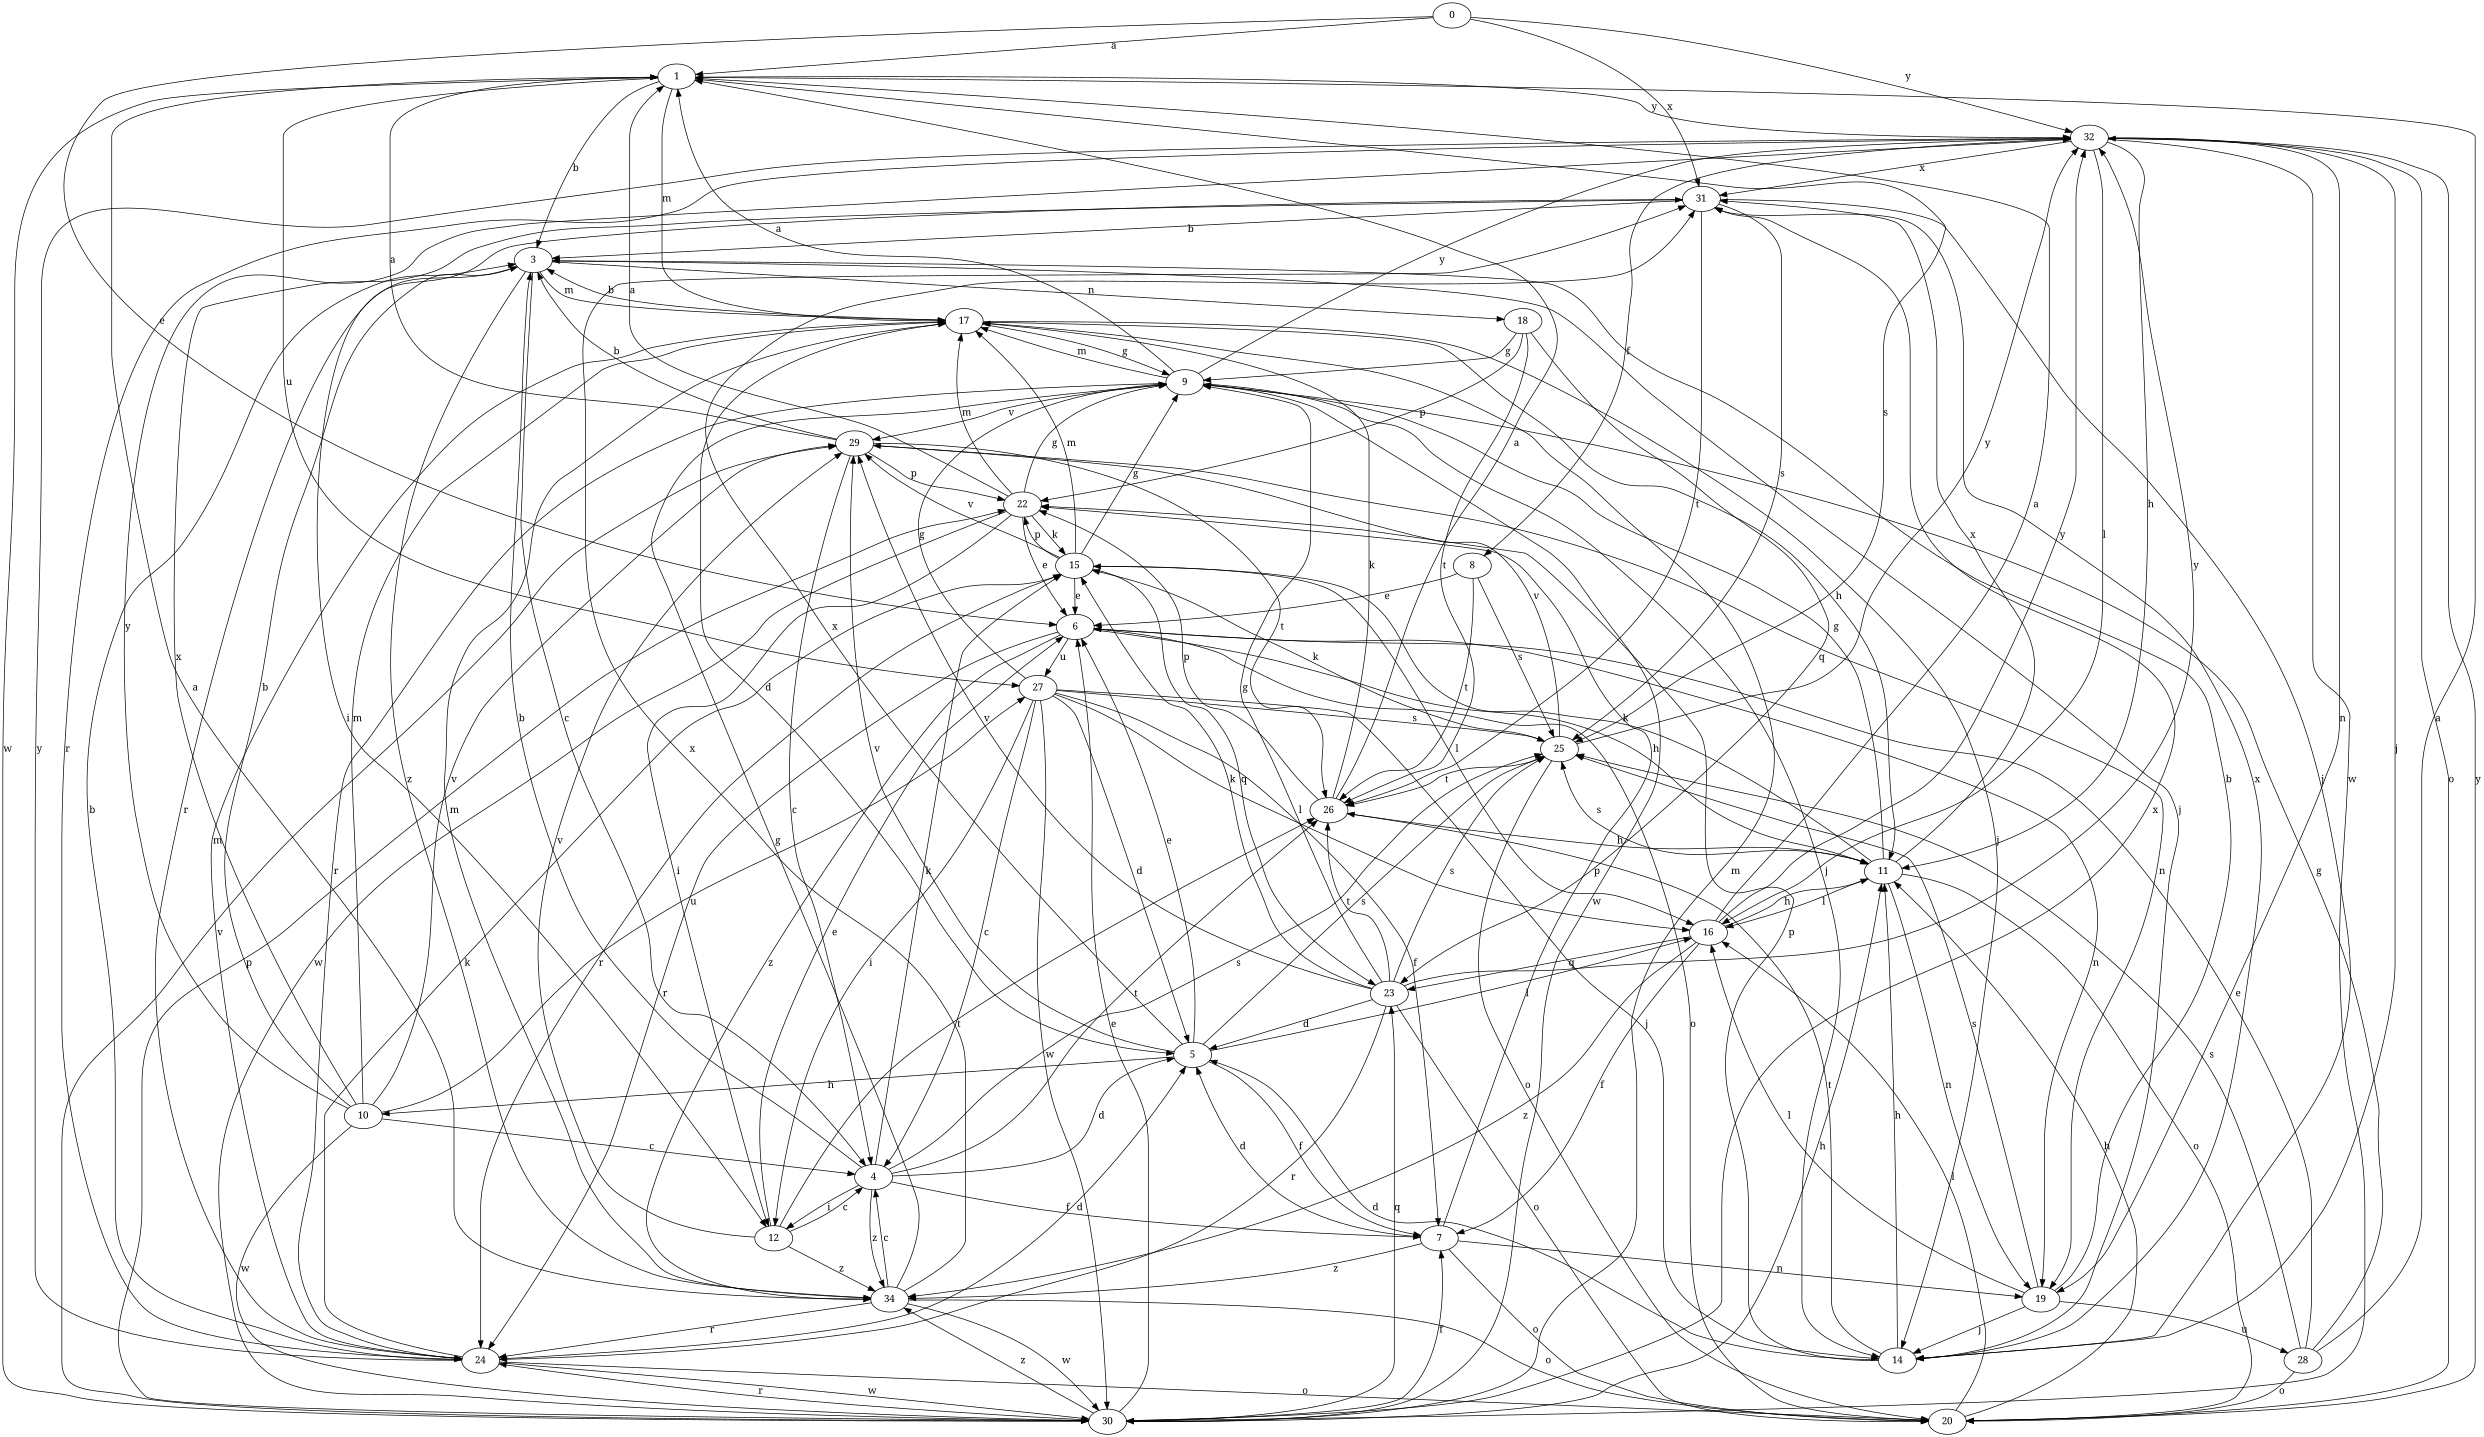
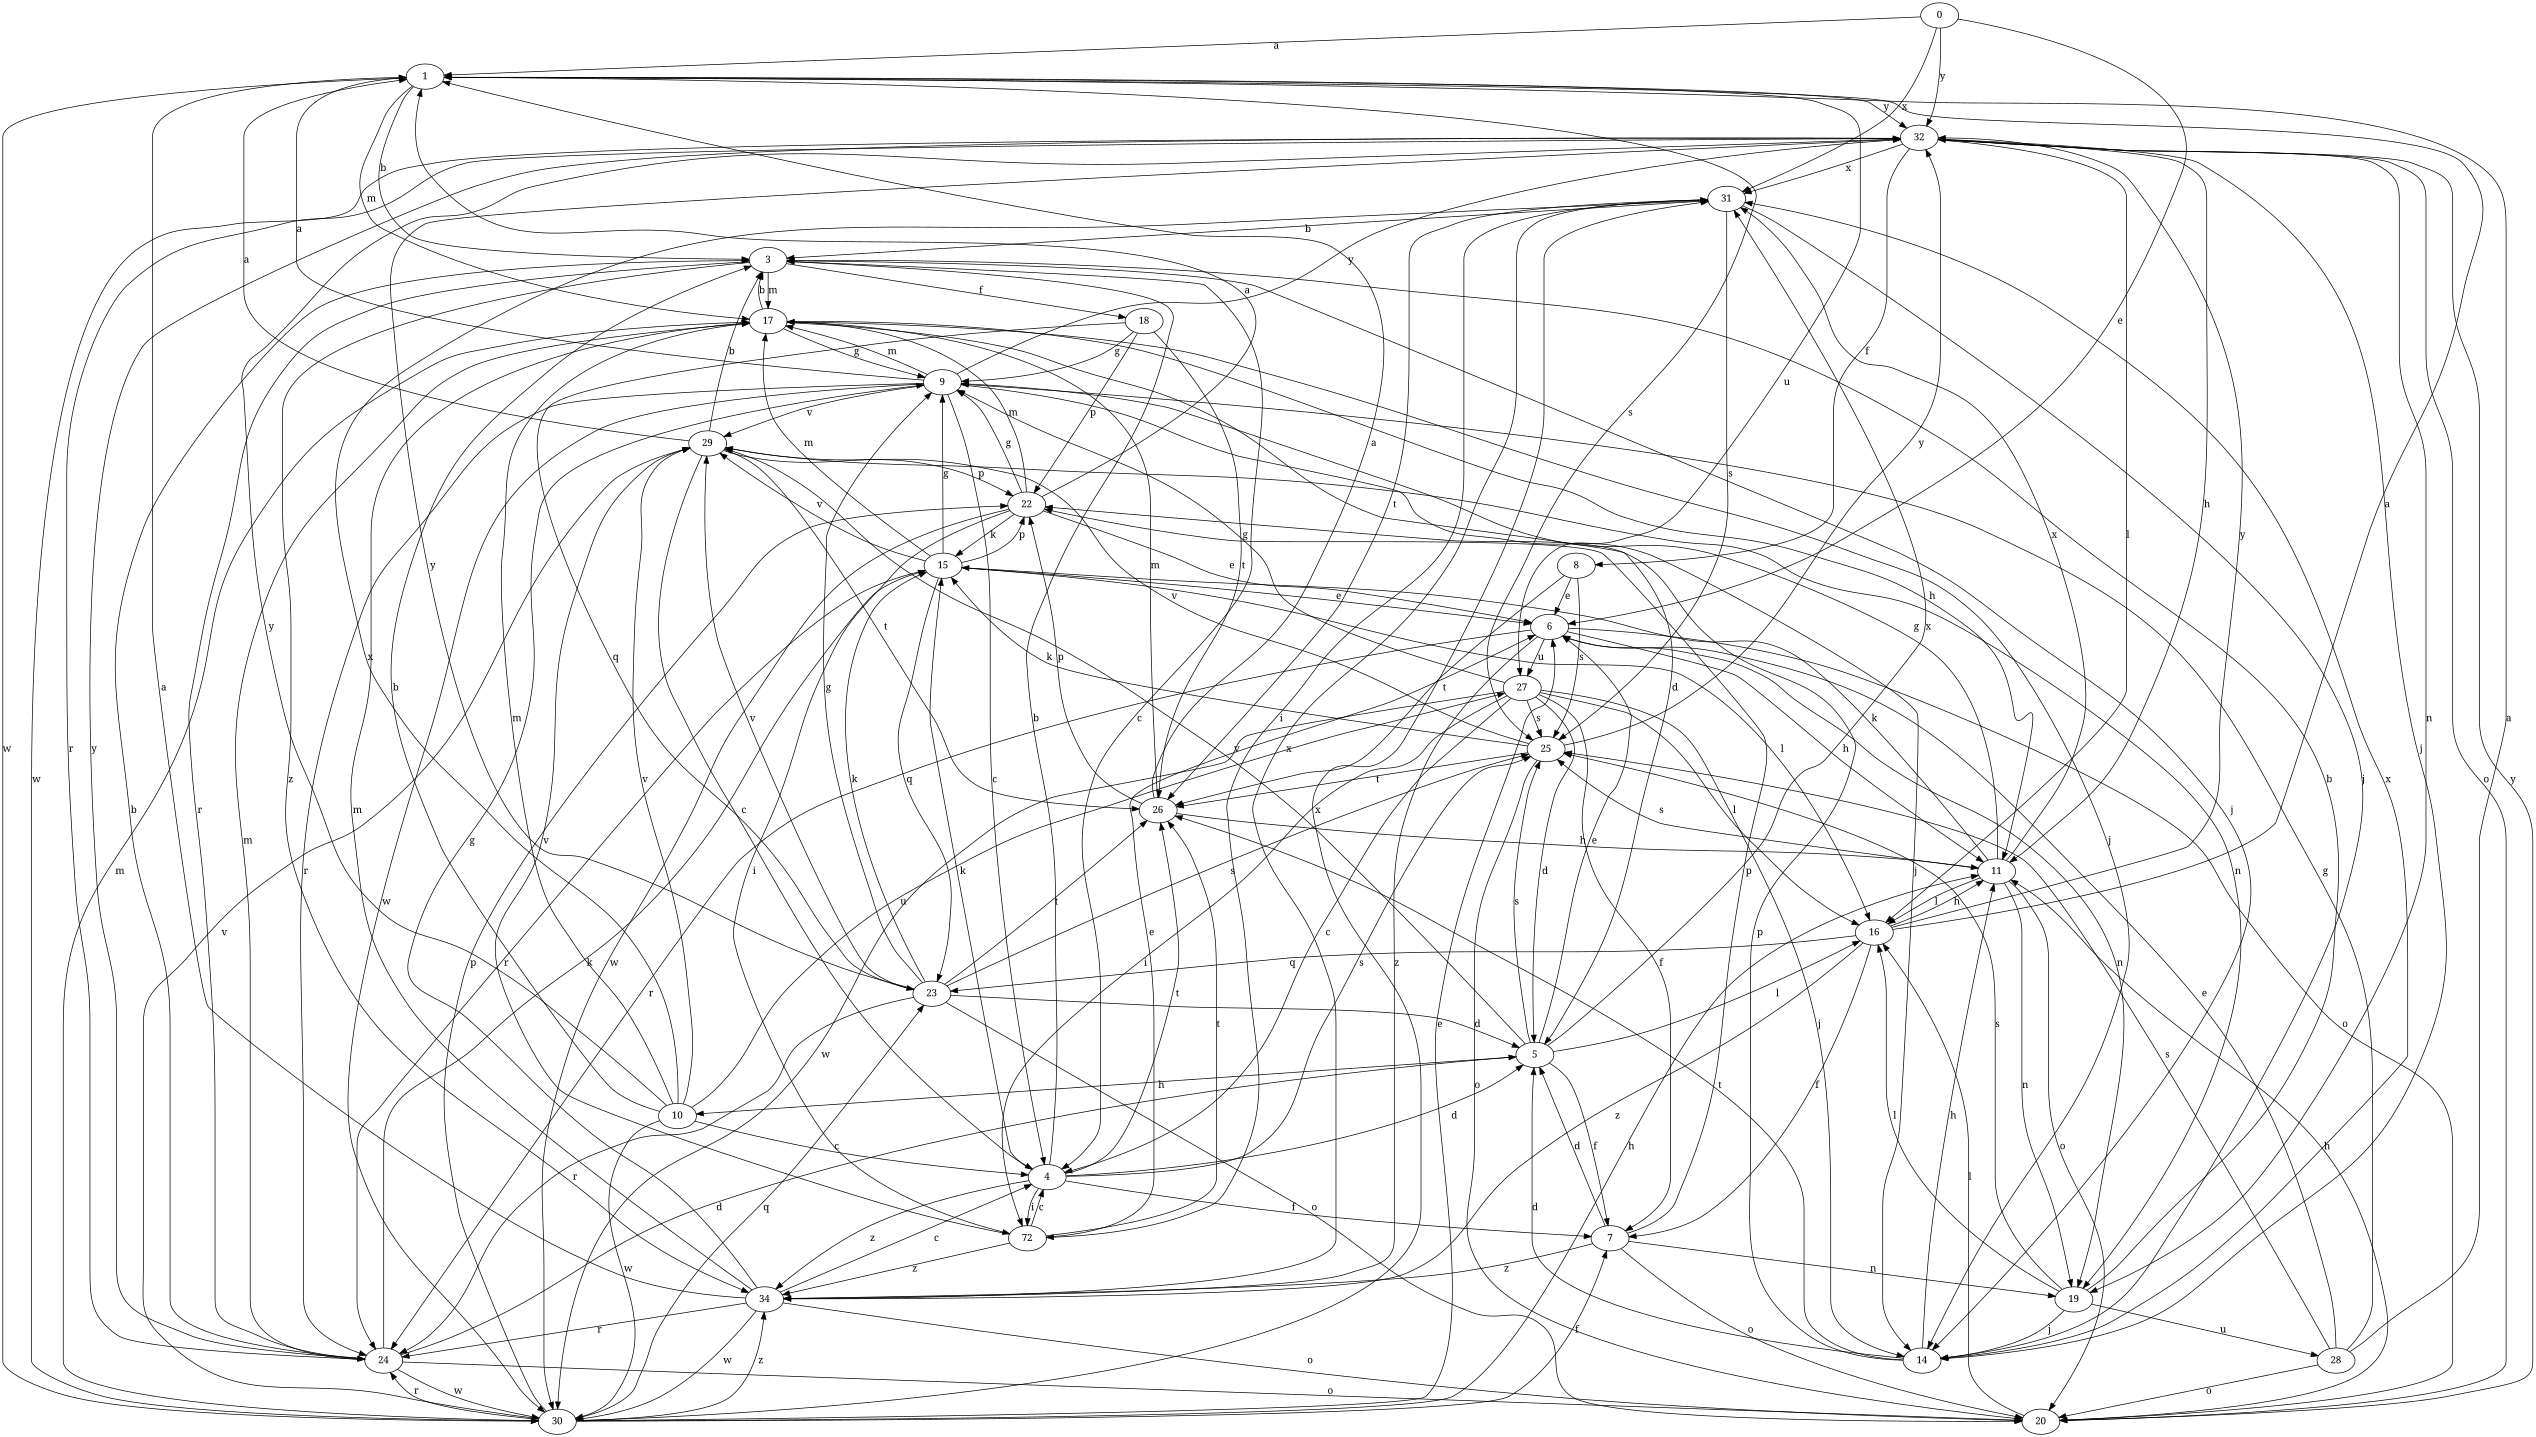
(1091, 291) -> (981, 291)
(1372, 566) -> (1155, 566)
none -> (992, 775)
(774, 1238) -> (1027, 1238)
